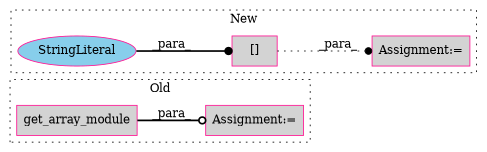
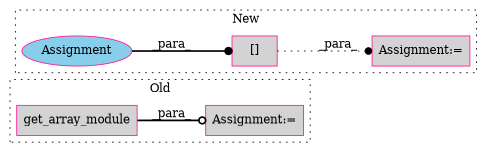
(77, 51) -> (77, 51)
